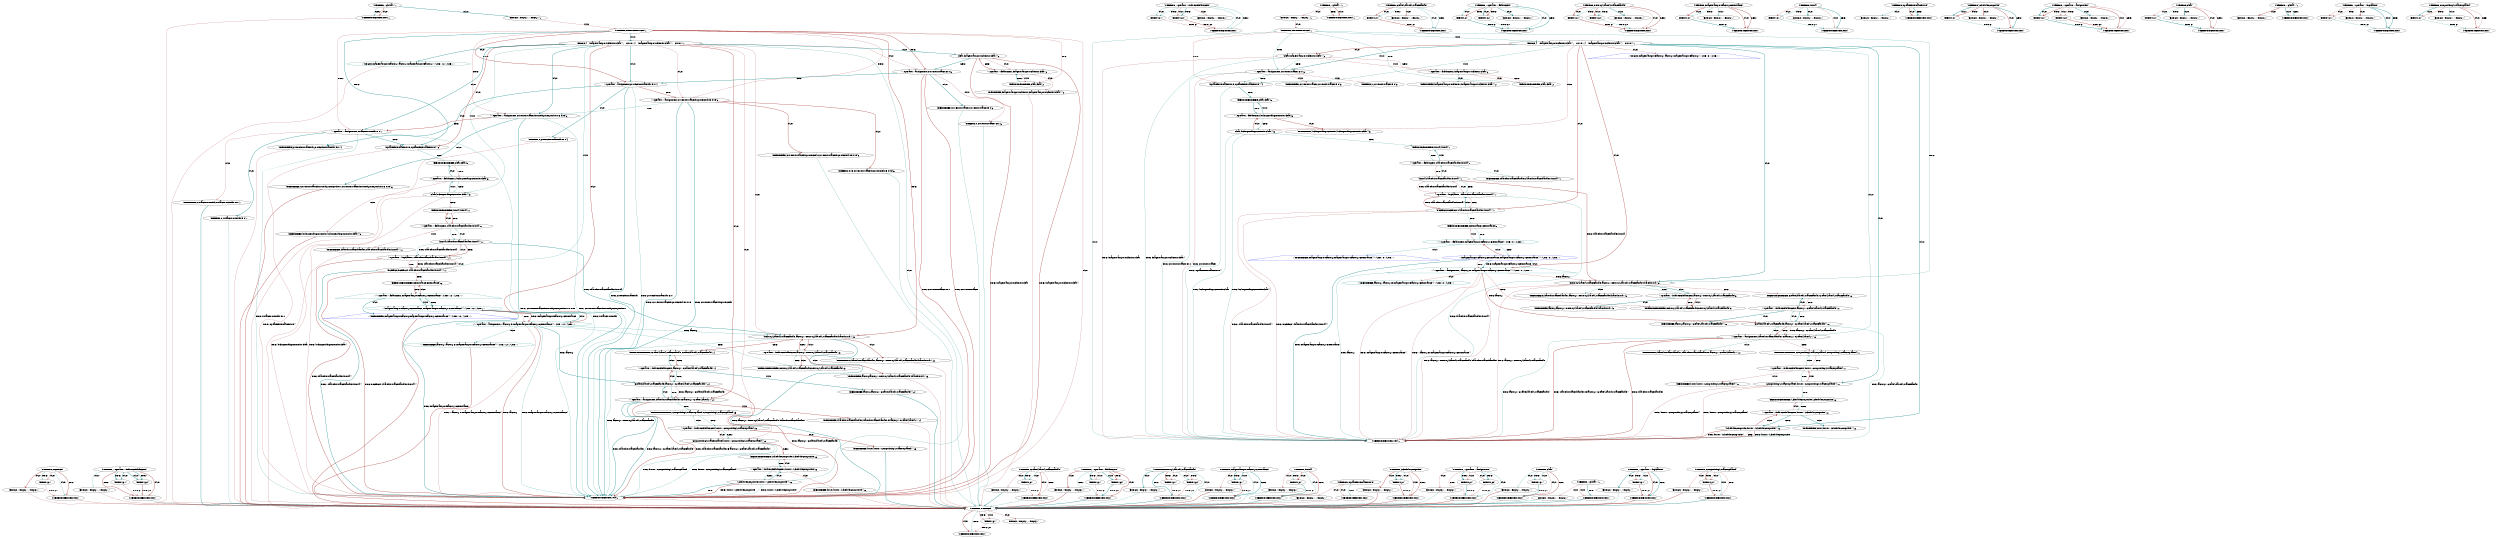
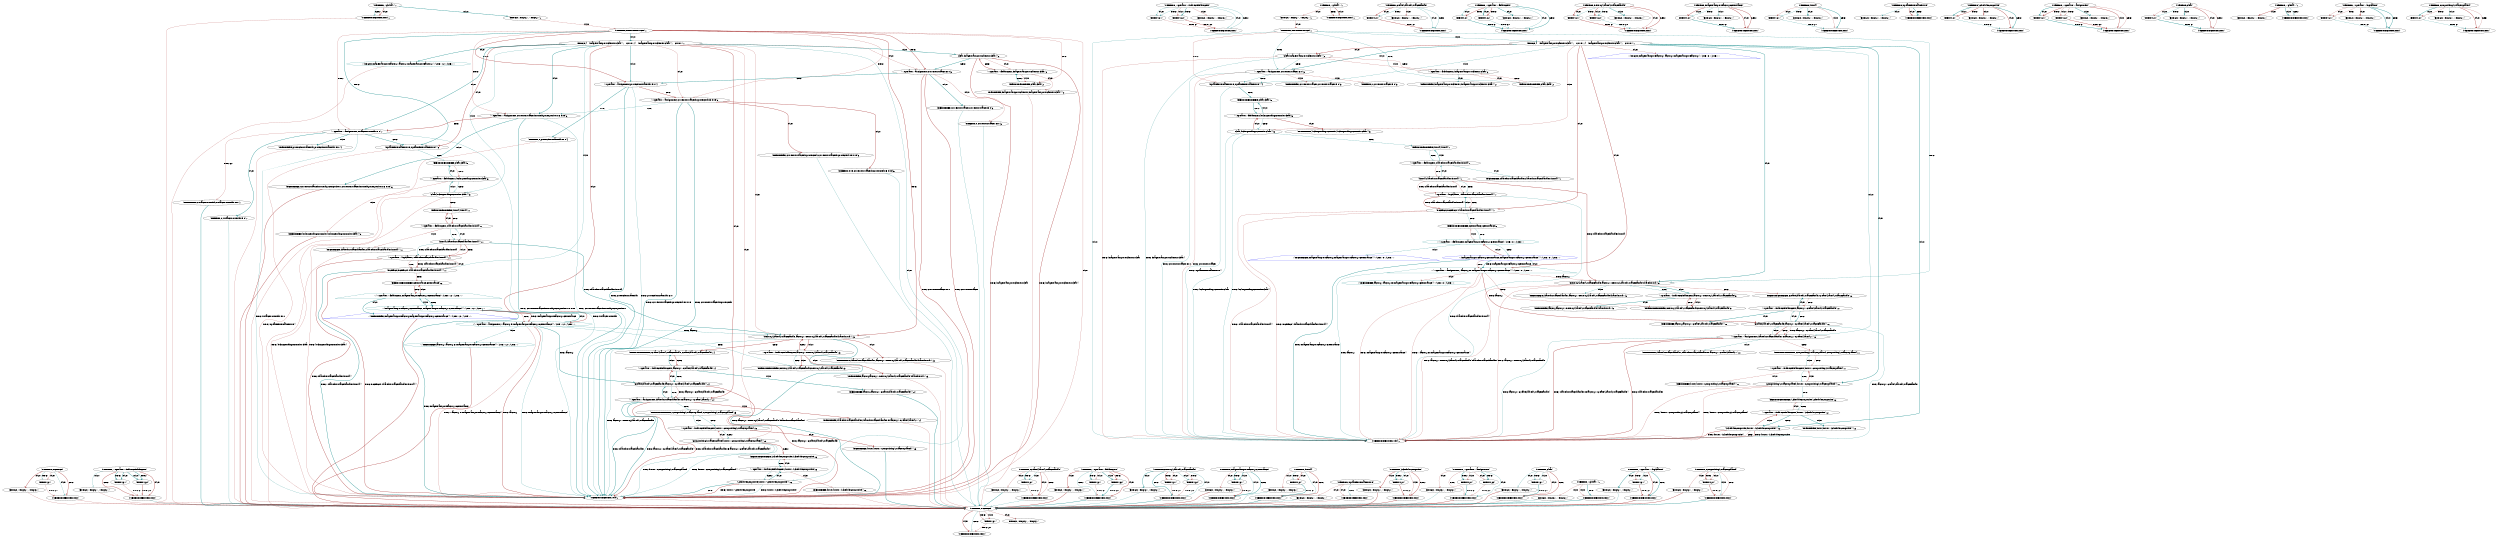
(603, 108) -> (603, 108)
(461, 111) -> (334, 139)
(228, 163) -> (228, 163)
